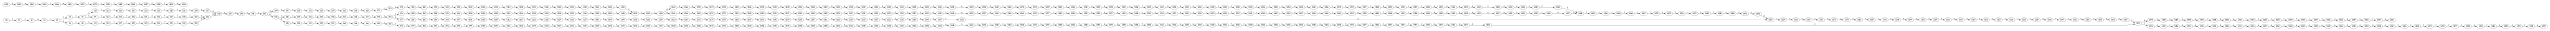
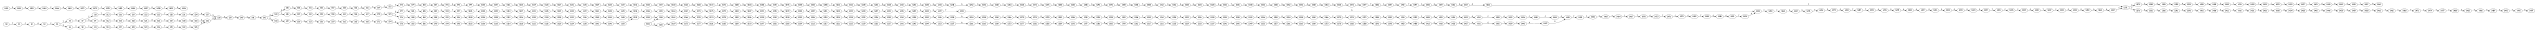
(666, 14) -> (654, 21)
